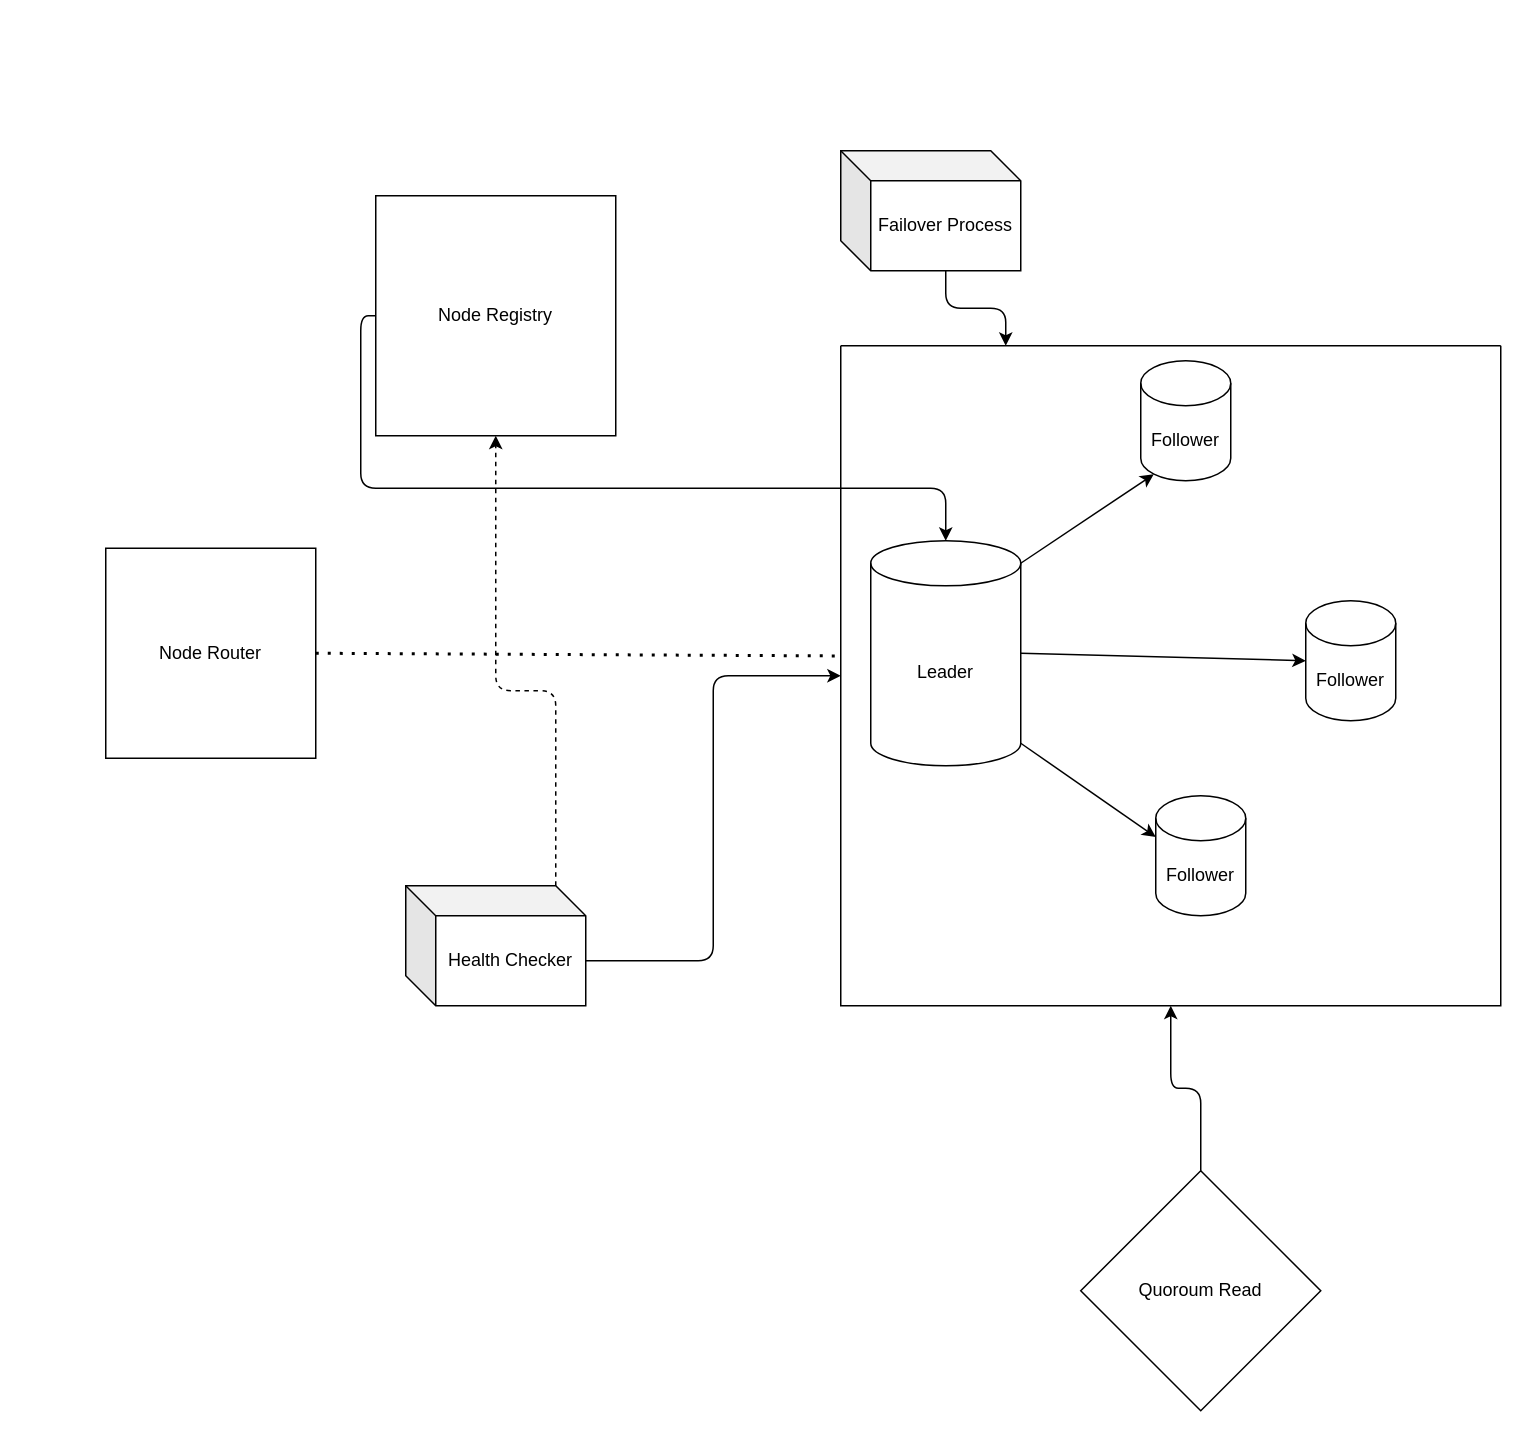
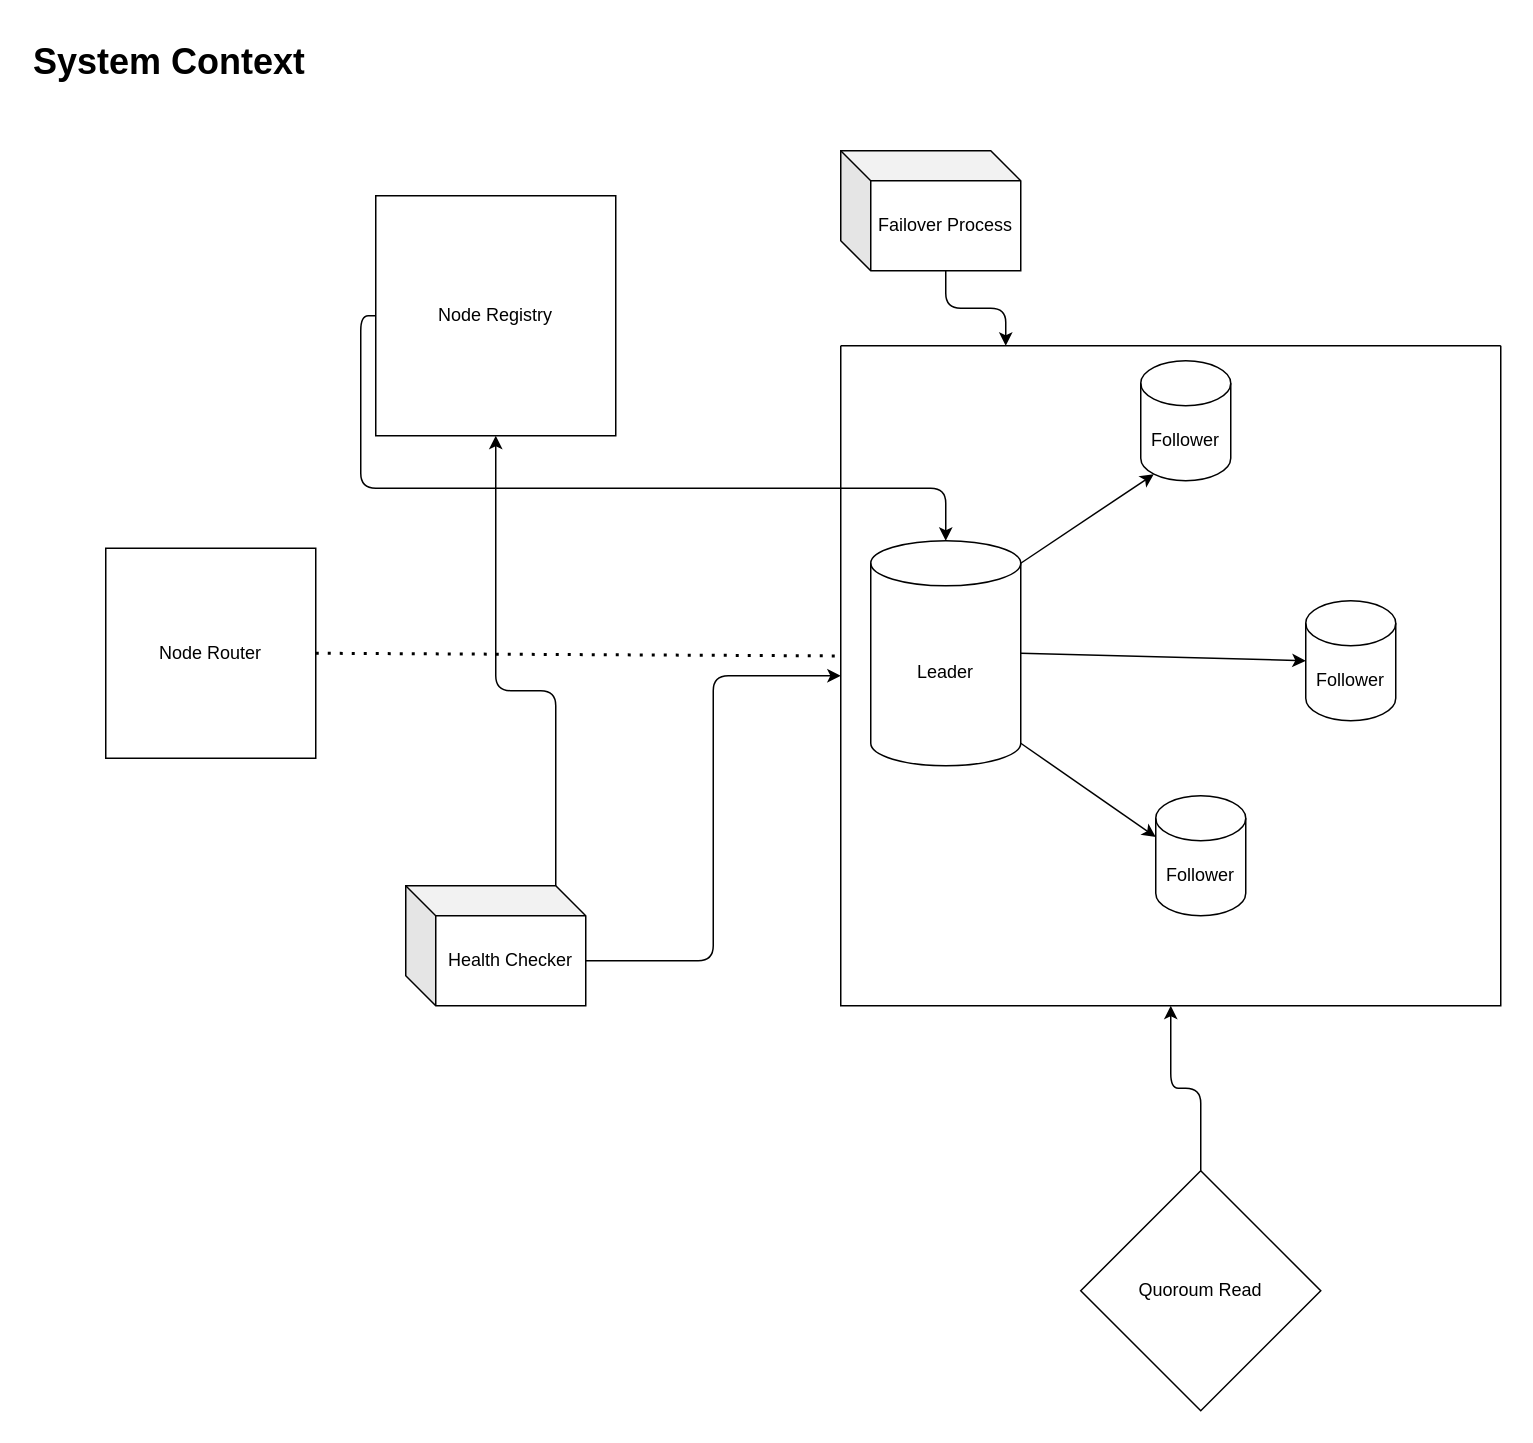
none -> (271, 76)
(499, 686) -> (499, 686)
